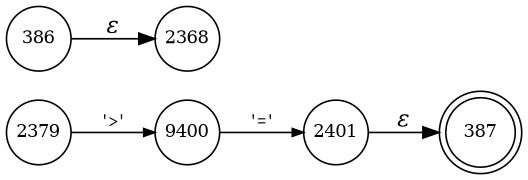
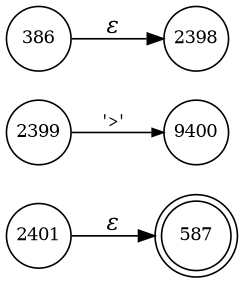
(187, 39) -> (196, 39)
(39, 132) -> (39, 132)
(256, 132) -> none
(481, 132) -> (196, 236)
